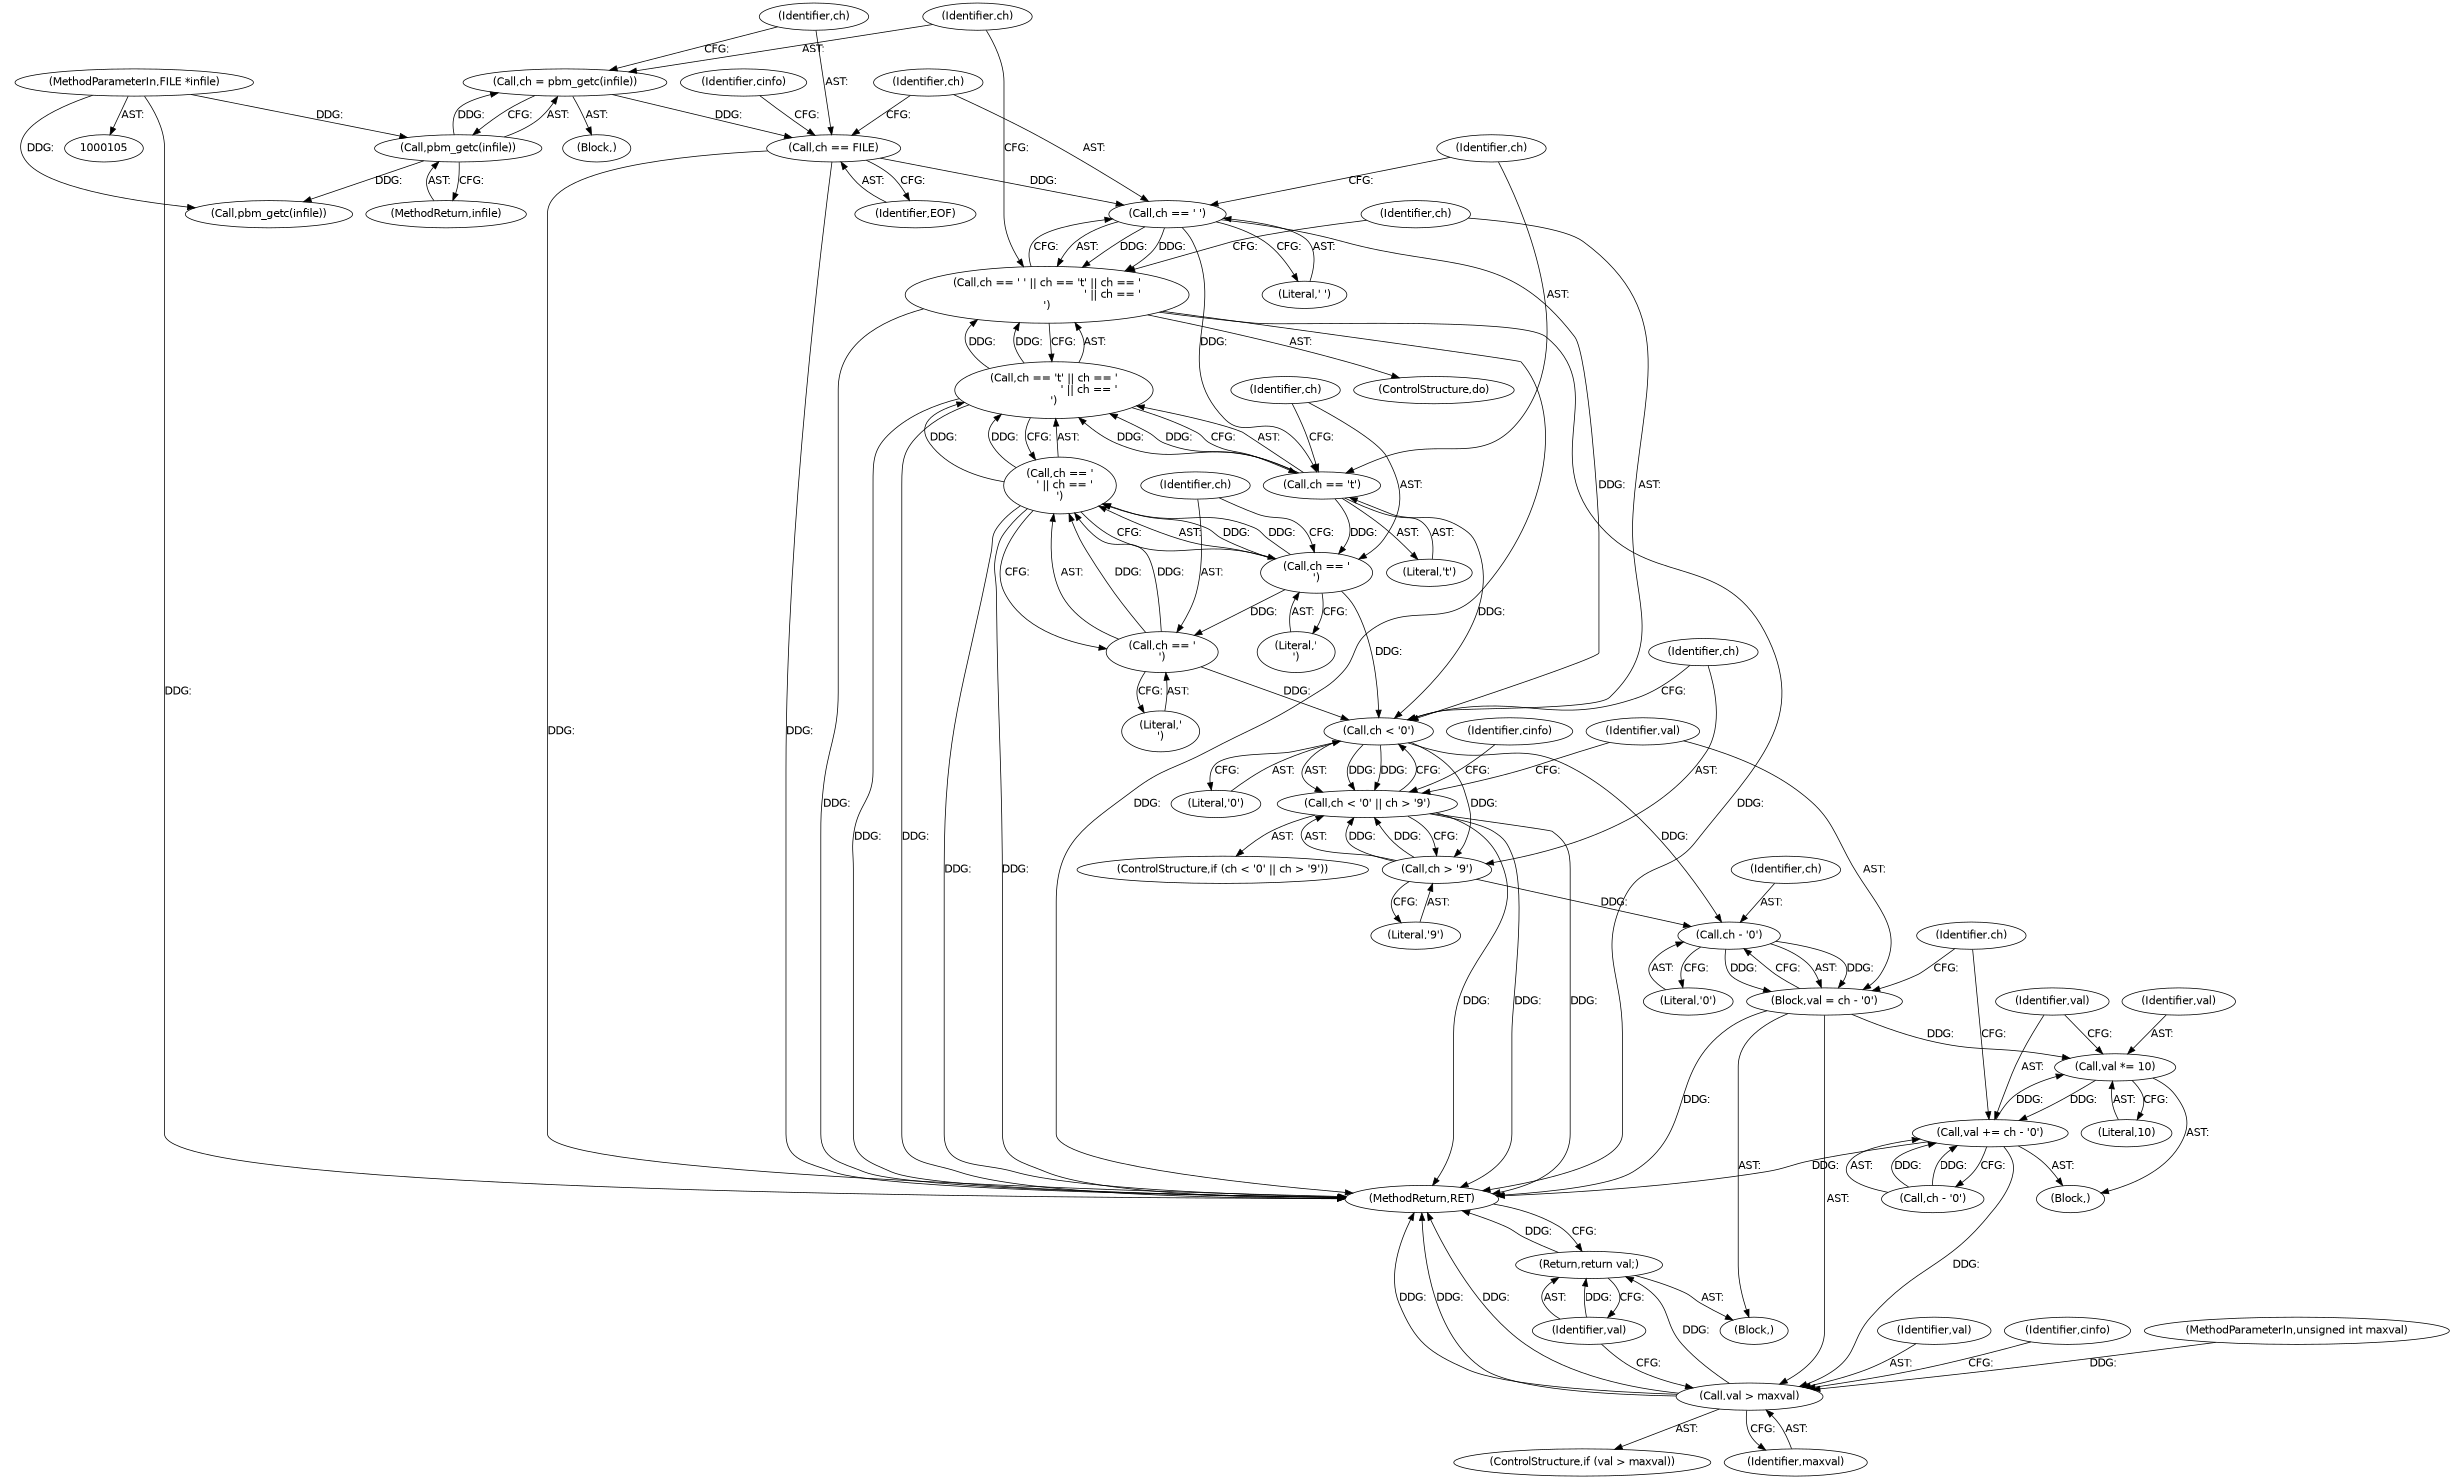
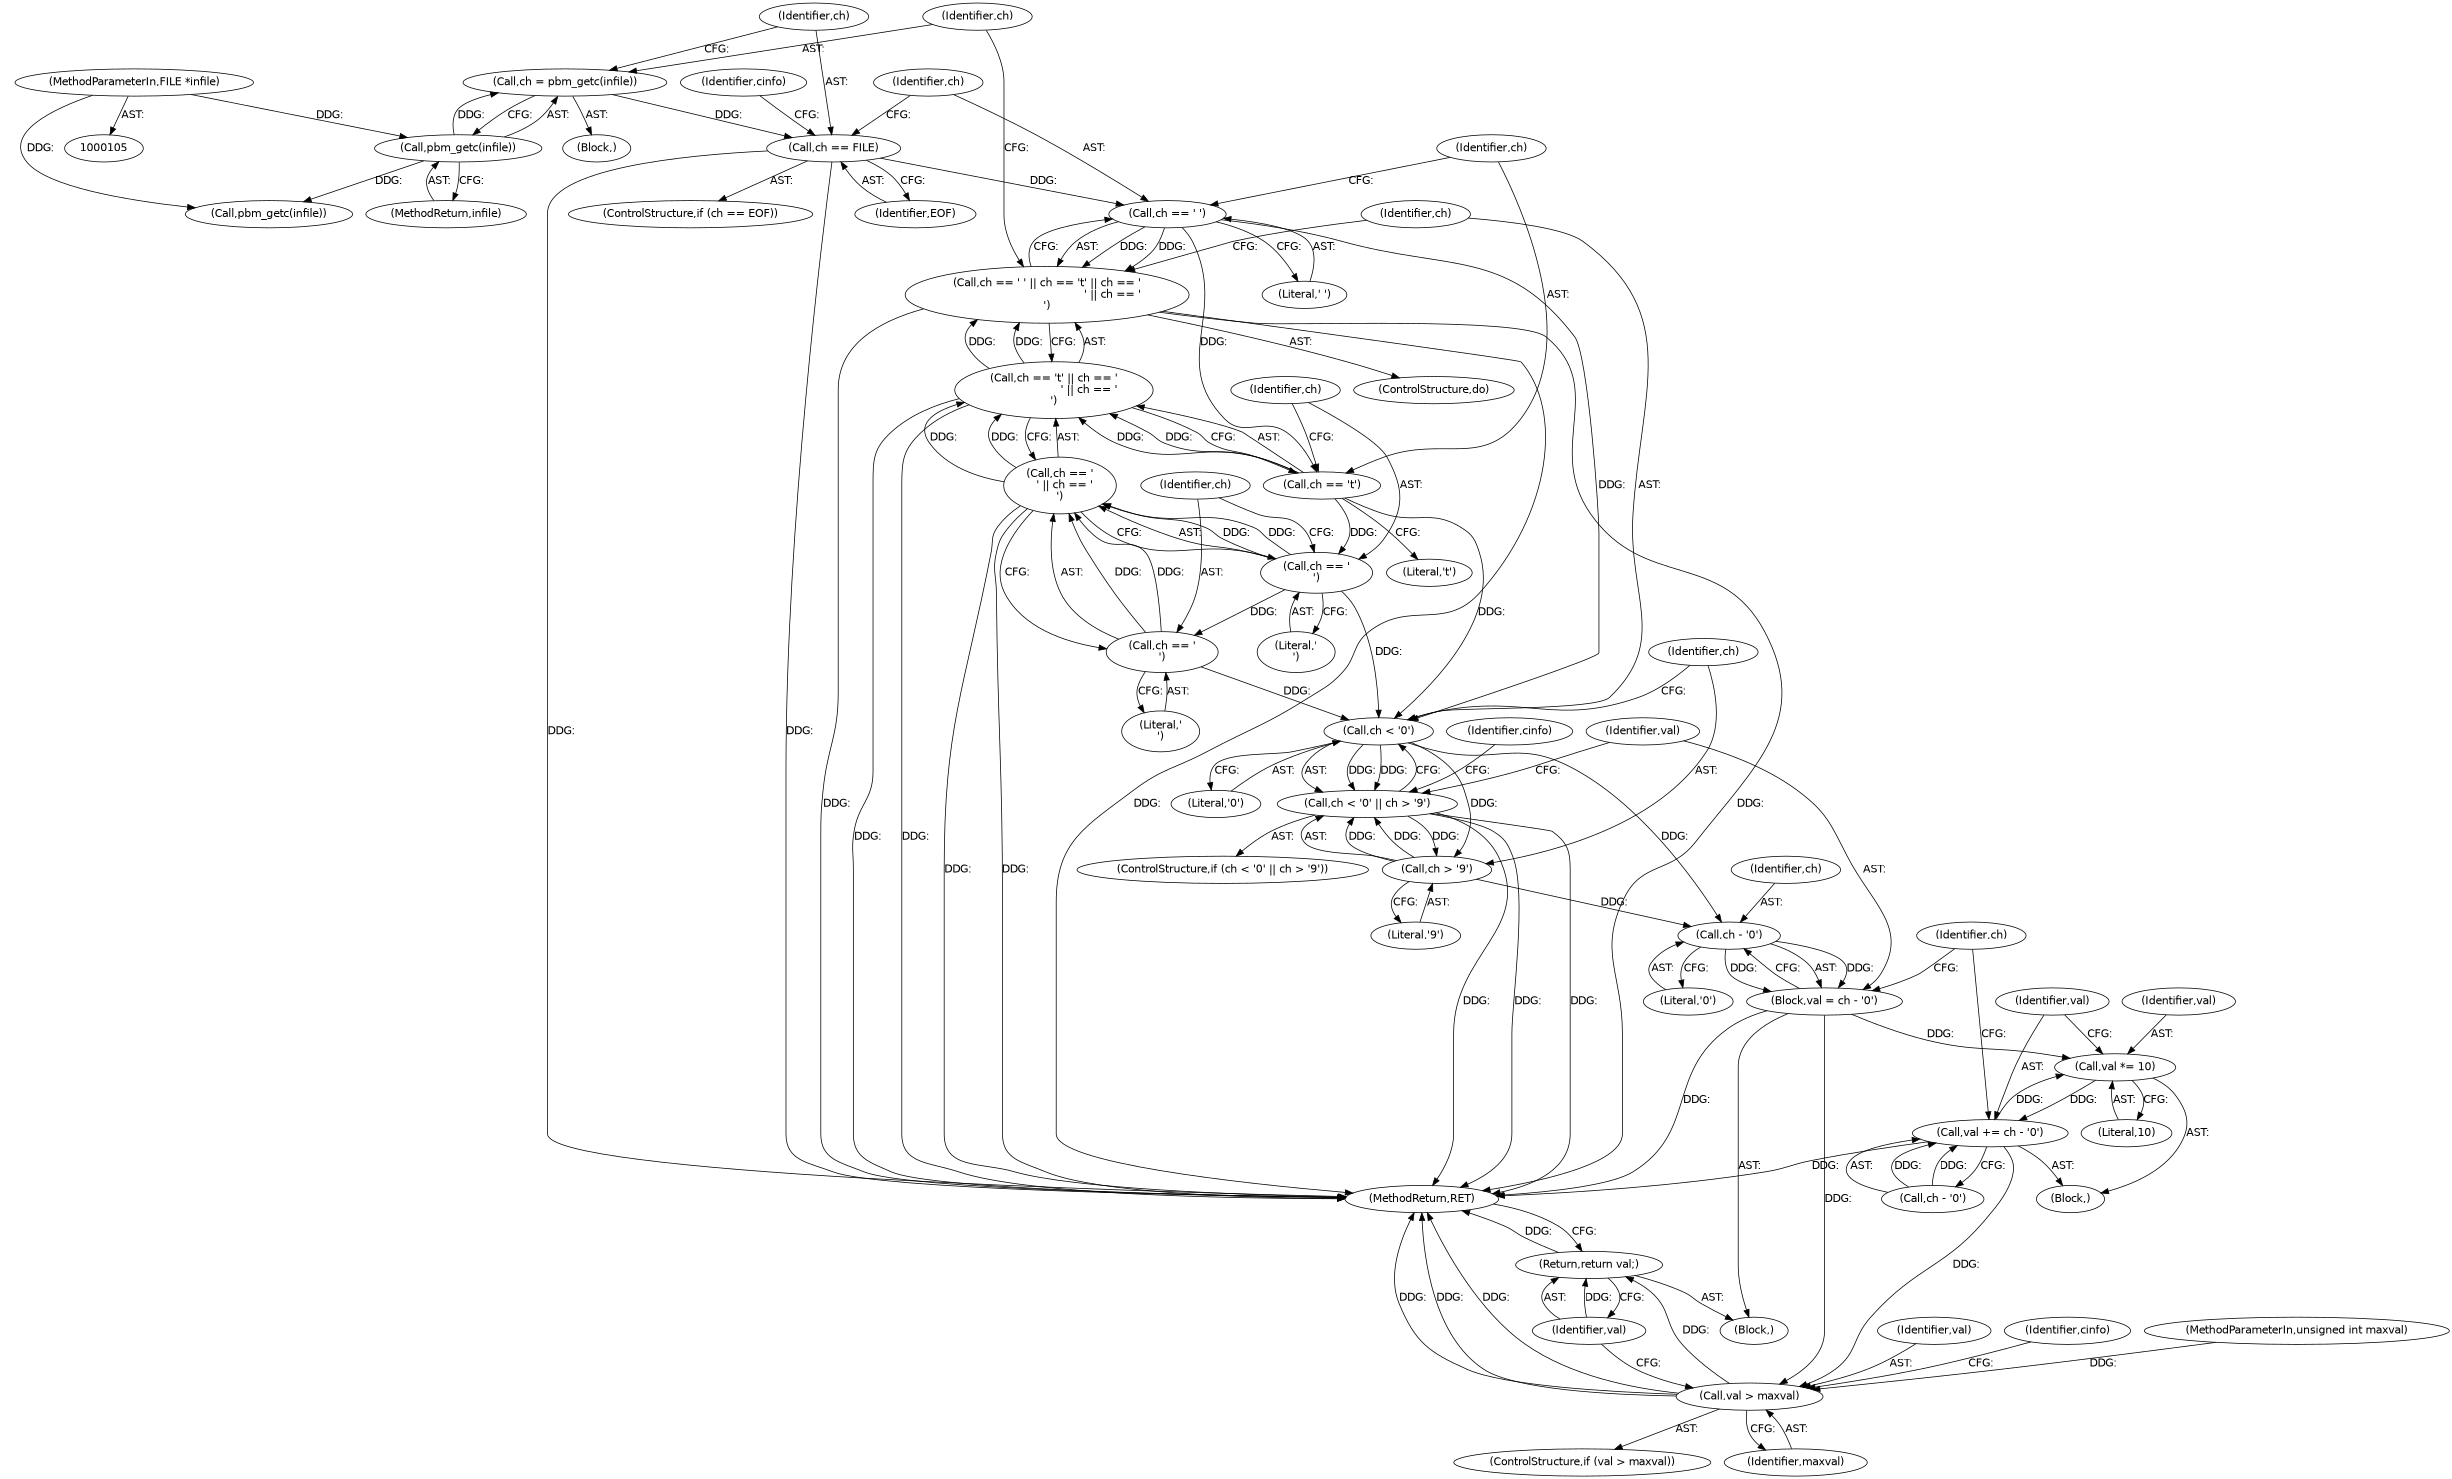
none -> (691, 214)
(1424, 523) -> none
(1410, 533) -> (1410, 533)
(1448, 837) -> (1448, 837)
(228, 1157) -> none
(1840, 1199) -> (1840, 1199)
